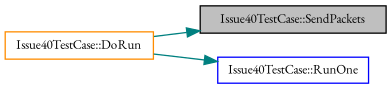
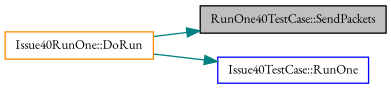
(293, 19) -> (293, 19)
(79, 45) -> (79, 45)
